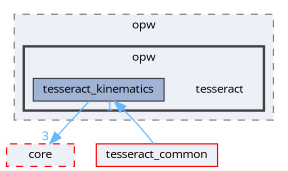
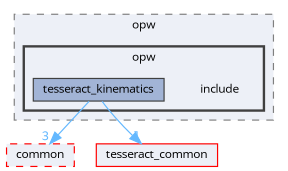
(220, 90) -> (220, 90)
(140, 128) -> (124, 127)
(40, 155) -> (40, 155)
